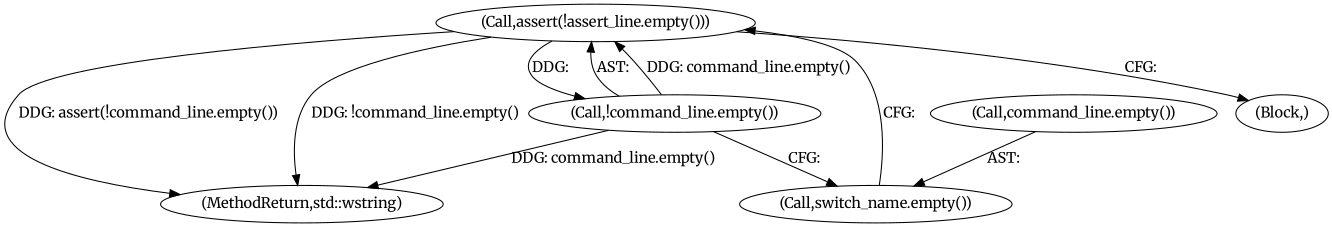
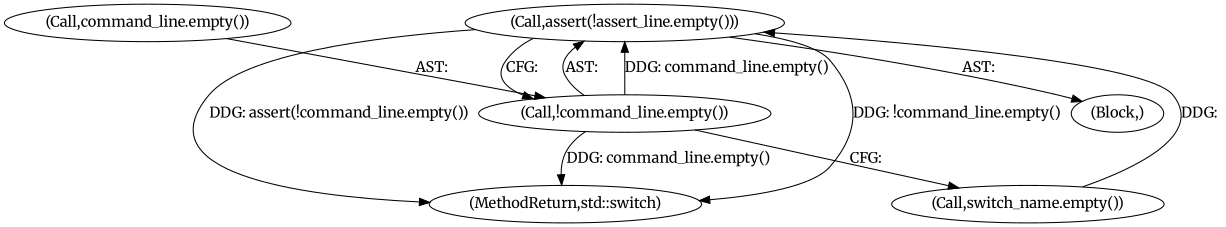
(552, 68) -> (524, 68)
(1142, 68) -> (981, 68)
(901, 114) -> (1201, 114)
(980, 157) -> (381, 67)
(302, 204) -> (565, 204)
